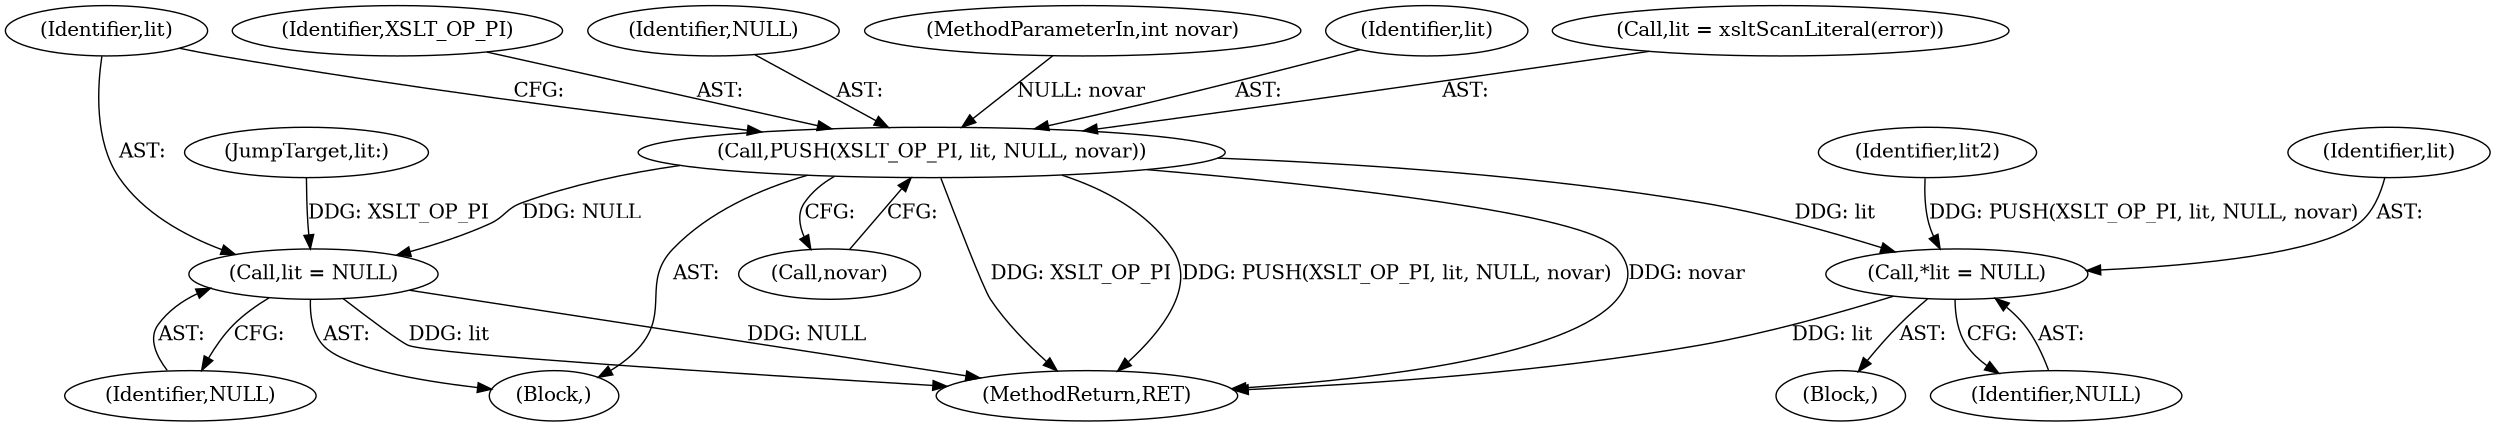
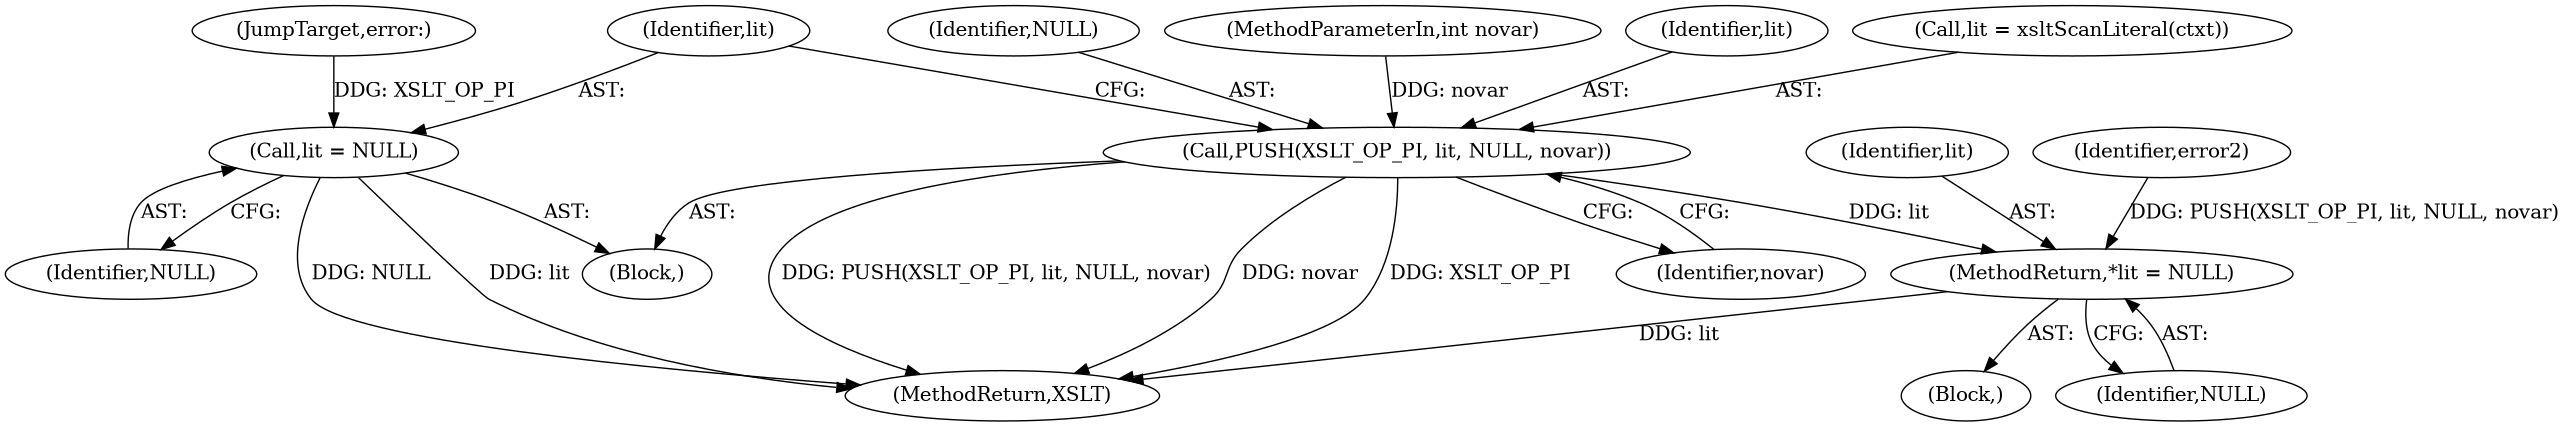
(397, 31) -> none
(1781, 31) -> (2072, 31)
(1081, 92) -> (1450, 92)
(306, 152) -> (334, 31)
(1927, 152) -> (2162, 152)
(541, 196) -> none
(830, 274) -> (1741, 274)
(1957, 274) -> (2092, 274)
(1087, 396) -> (1002, 396)
